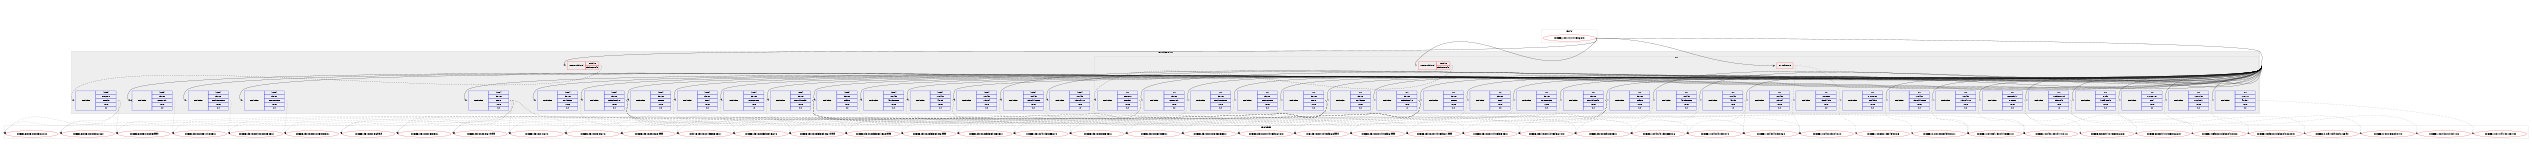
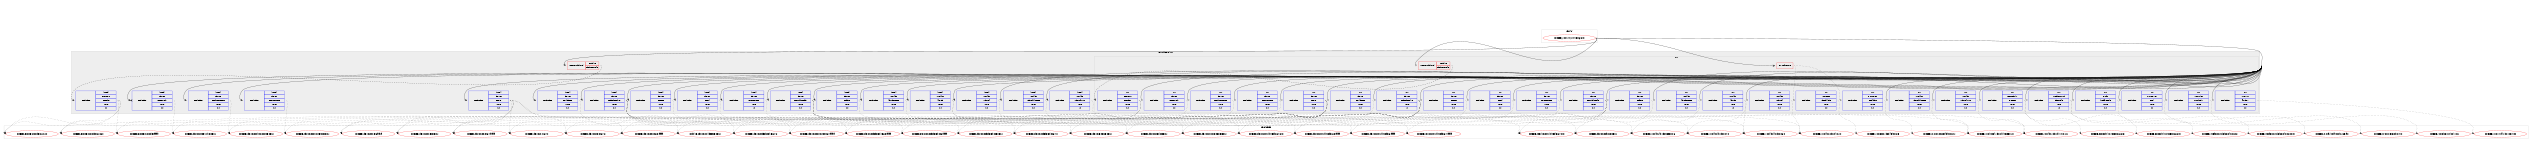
(817, 134) -> (817, 134)
(929, 134) -> (929, 134)
(1042, 134) -> (1042, 134)
(1098, 134) -> (1098, 134)
(1322, 134) -> (1322, 134)
(1434, 134) -> (1434, 134)
(1490, 134) -> none
(2444, 134) -> (2444, 134)
